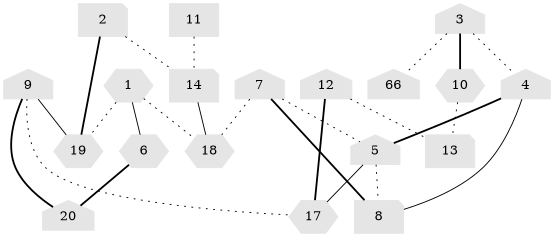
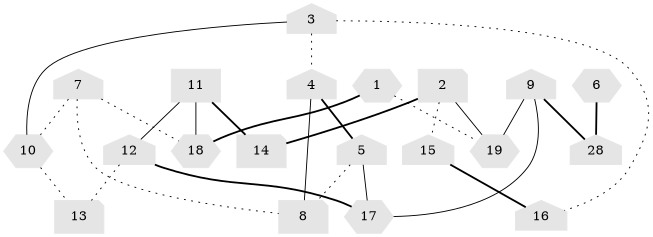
(460, 51) -> (129, 39)
(148, 53) -> (353, 123)
(194, 53) -> (229, 119)
(91, 86) -> (469, 119)
(394, 86) -> (541, 217)
(169, 118) -> (287, 118)
(317, 118) -> (54, 117)
(136, 119) -> none
(202, 119) -> (196, 119)
none -> (160, 121)
(313, 145) -> (149, 191)
none -> (428, 151)
(129, 198) -> (508, 186)
(68, 217) -> (596, 151)
